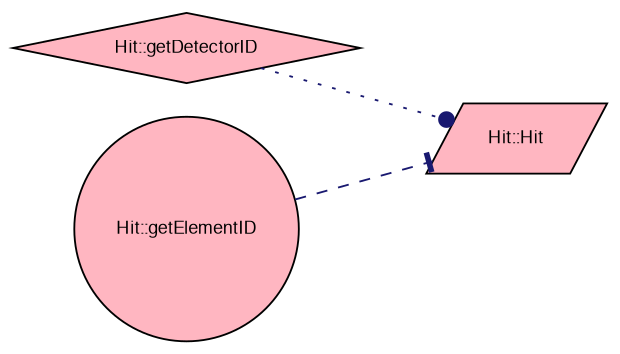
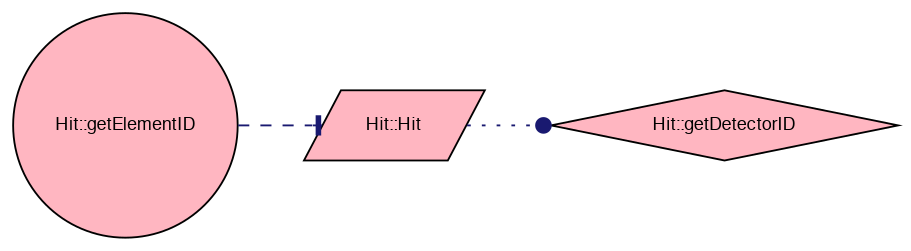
(350, 93) -> (501, 125)
